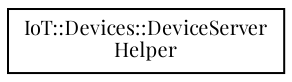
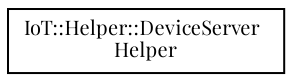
(146, 41) -> (146, 41)
